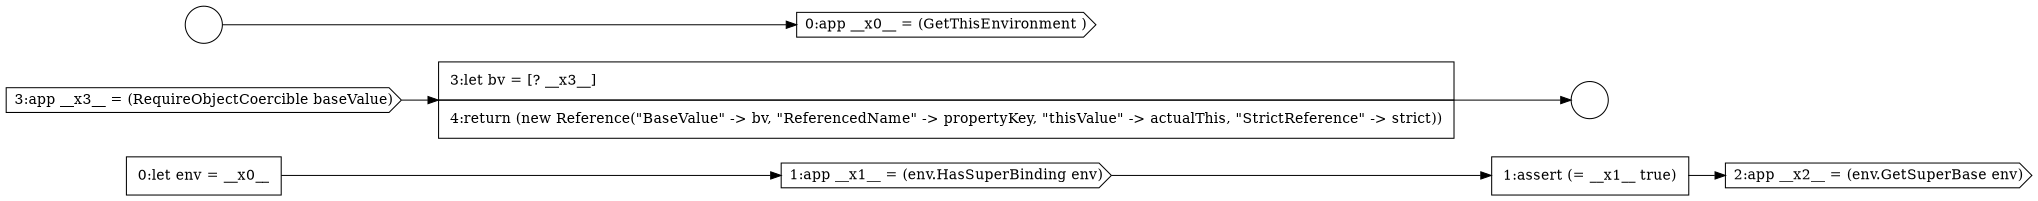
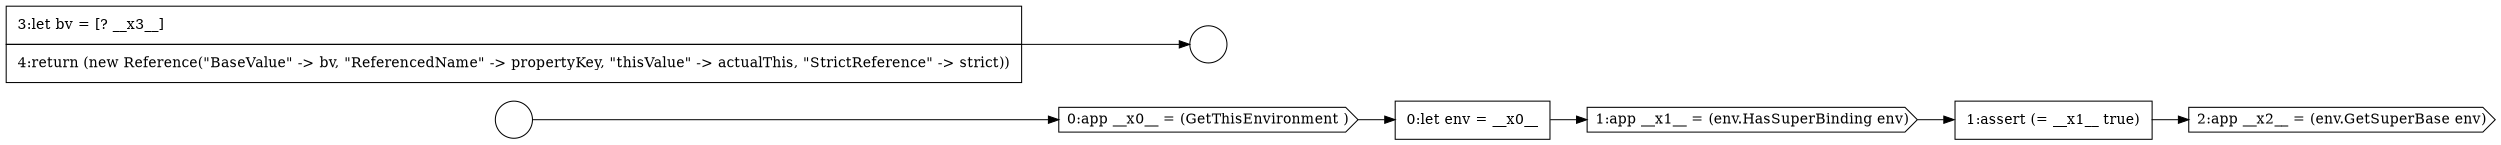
(204, 100) -> none
none -> (1371, 120)
